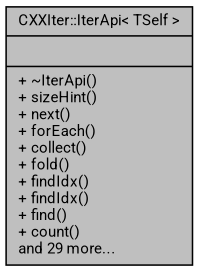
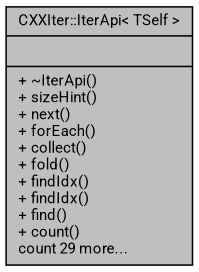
(67, 249) -> (74, 249)
